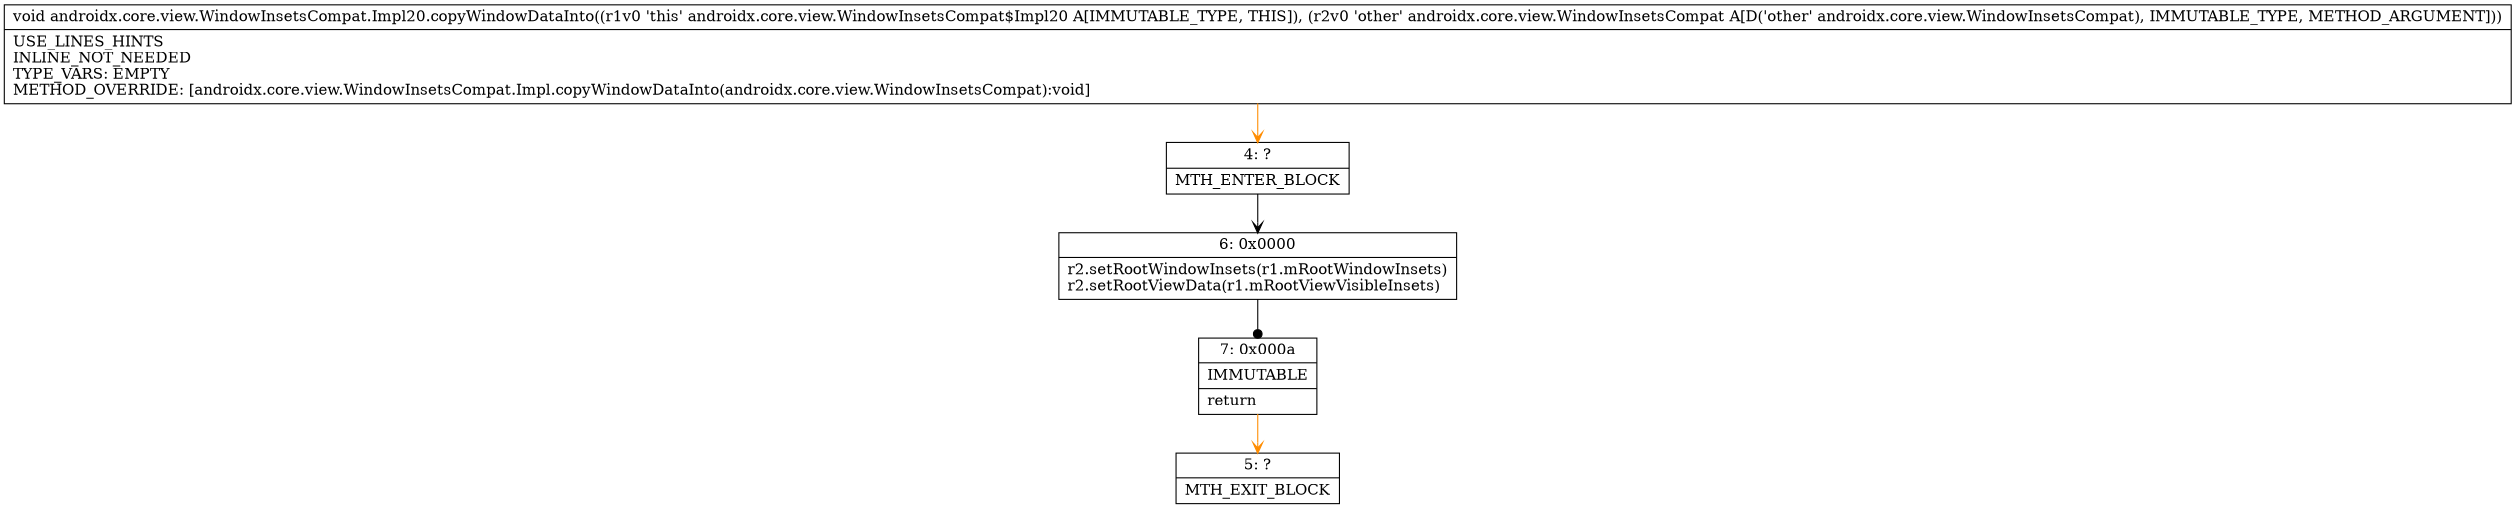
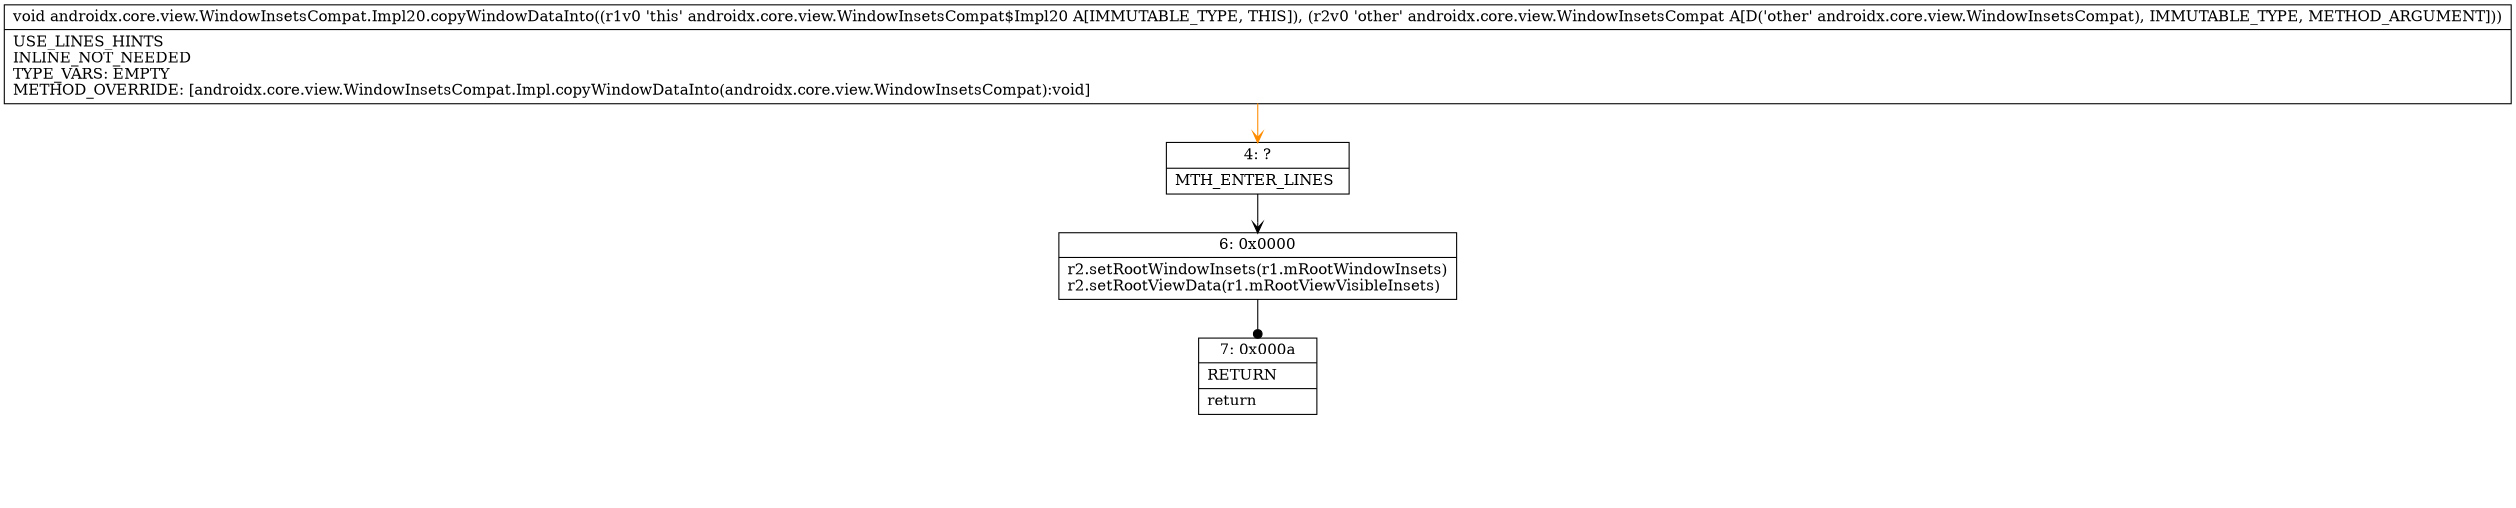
(1258, 181) -> (1255, 181)
(1258, 375) -> (1242, 375)
(1258, 478) -> none
